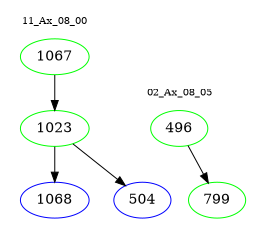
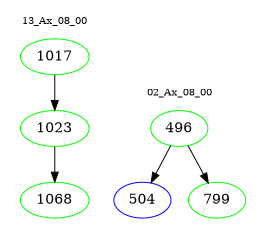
(55, 21) -> (55, 21)
(55, 57) -> (55, 57)
(180, 93) -> (180, 93)
(91, 158) -> (163, 160)
(55, 200) -> (55, 200)
